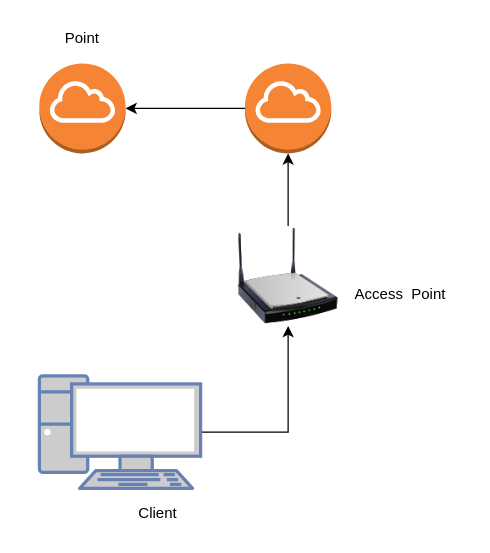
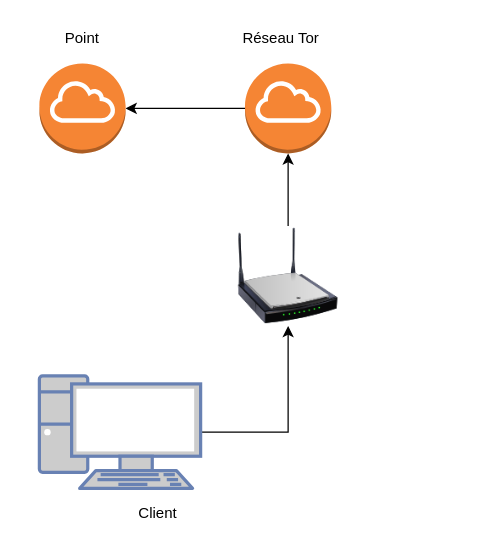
none -> (281, 38)
(401, 294) -> none
